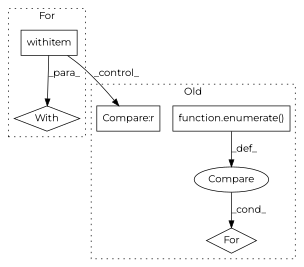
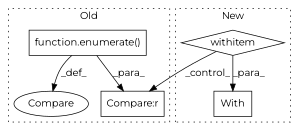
(47, 16) -> (233, 16)
(49, 43) -> (233, 43)
none -> (108, 70)
(47, 119) -> (233, 104)
(231, 241) -> none
